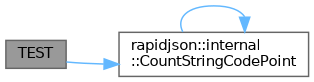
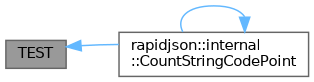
(85, 63) -> (100, 45)
